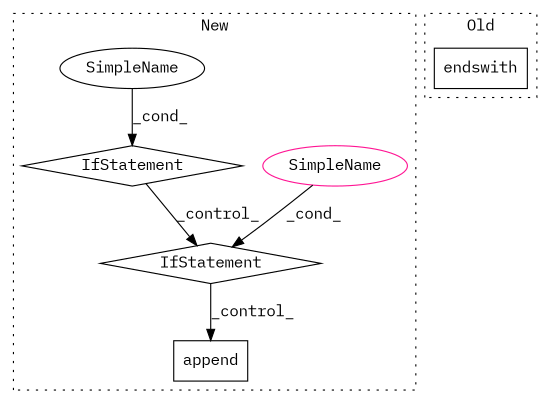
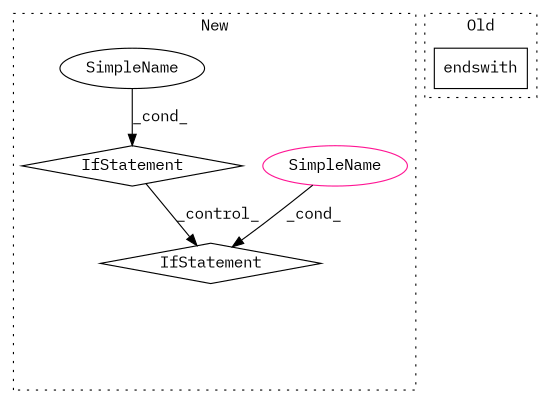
(211, 361) -> none
